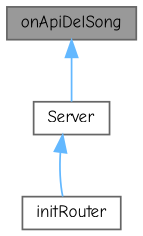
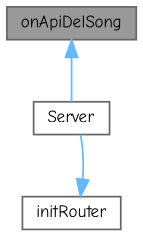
(60, 175) -> (83, 157)
